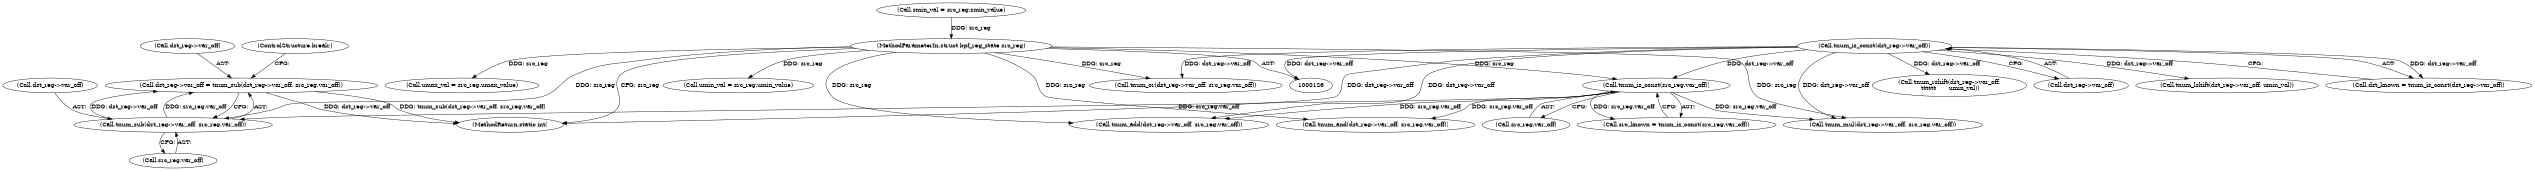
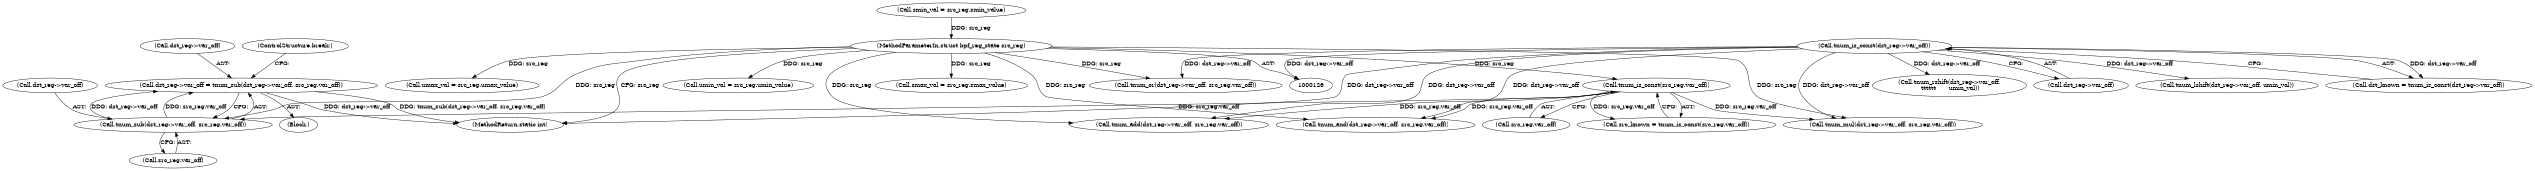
(1741, 58) -> (1606, 60)
none -> (951, 85)
none -> (298, 125)
